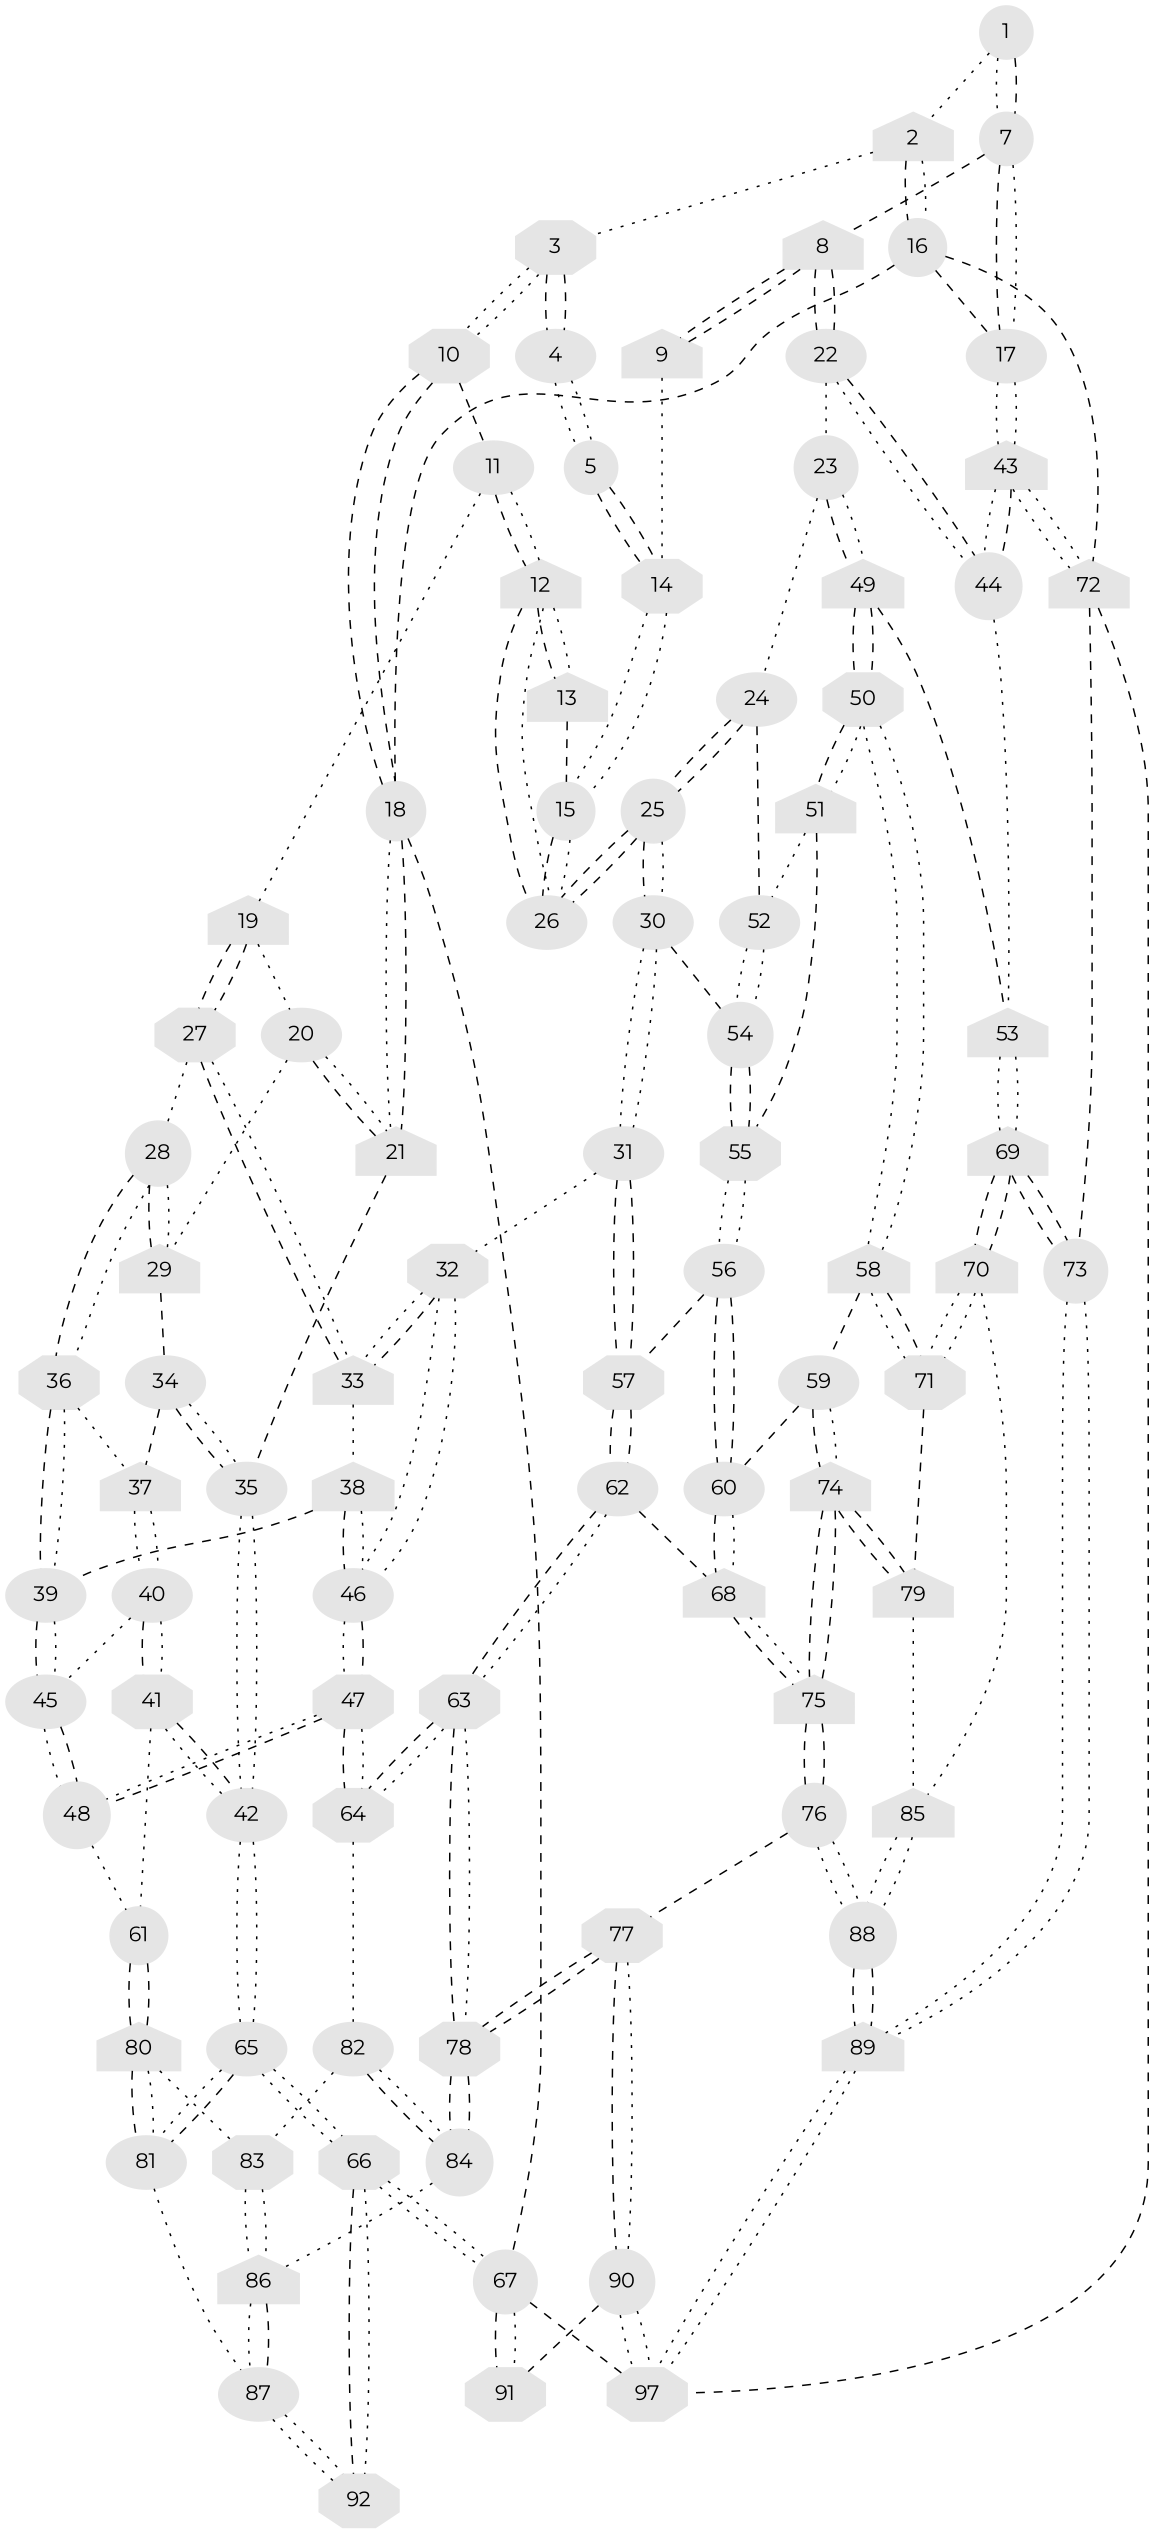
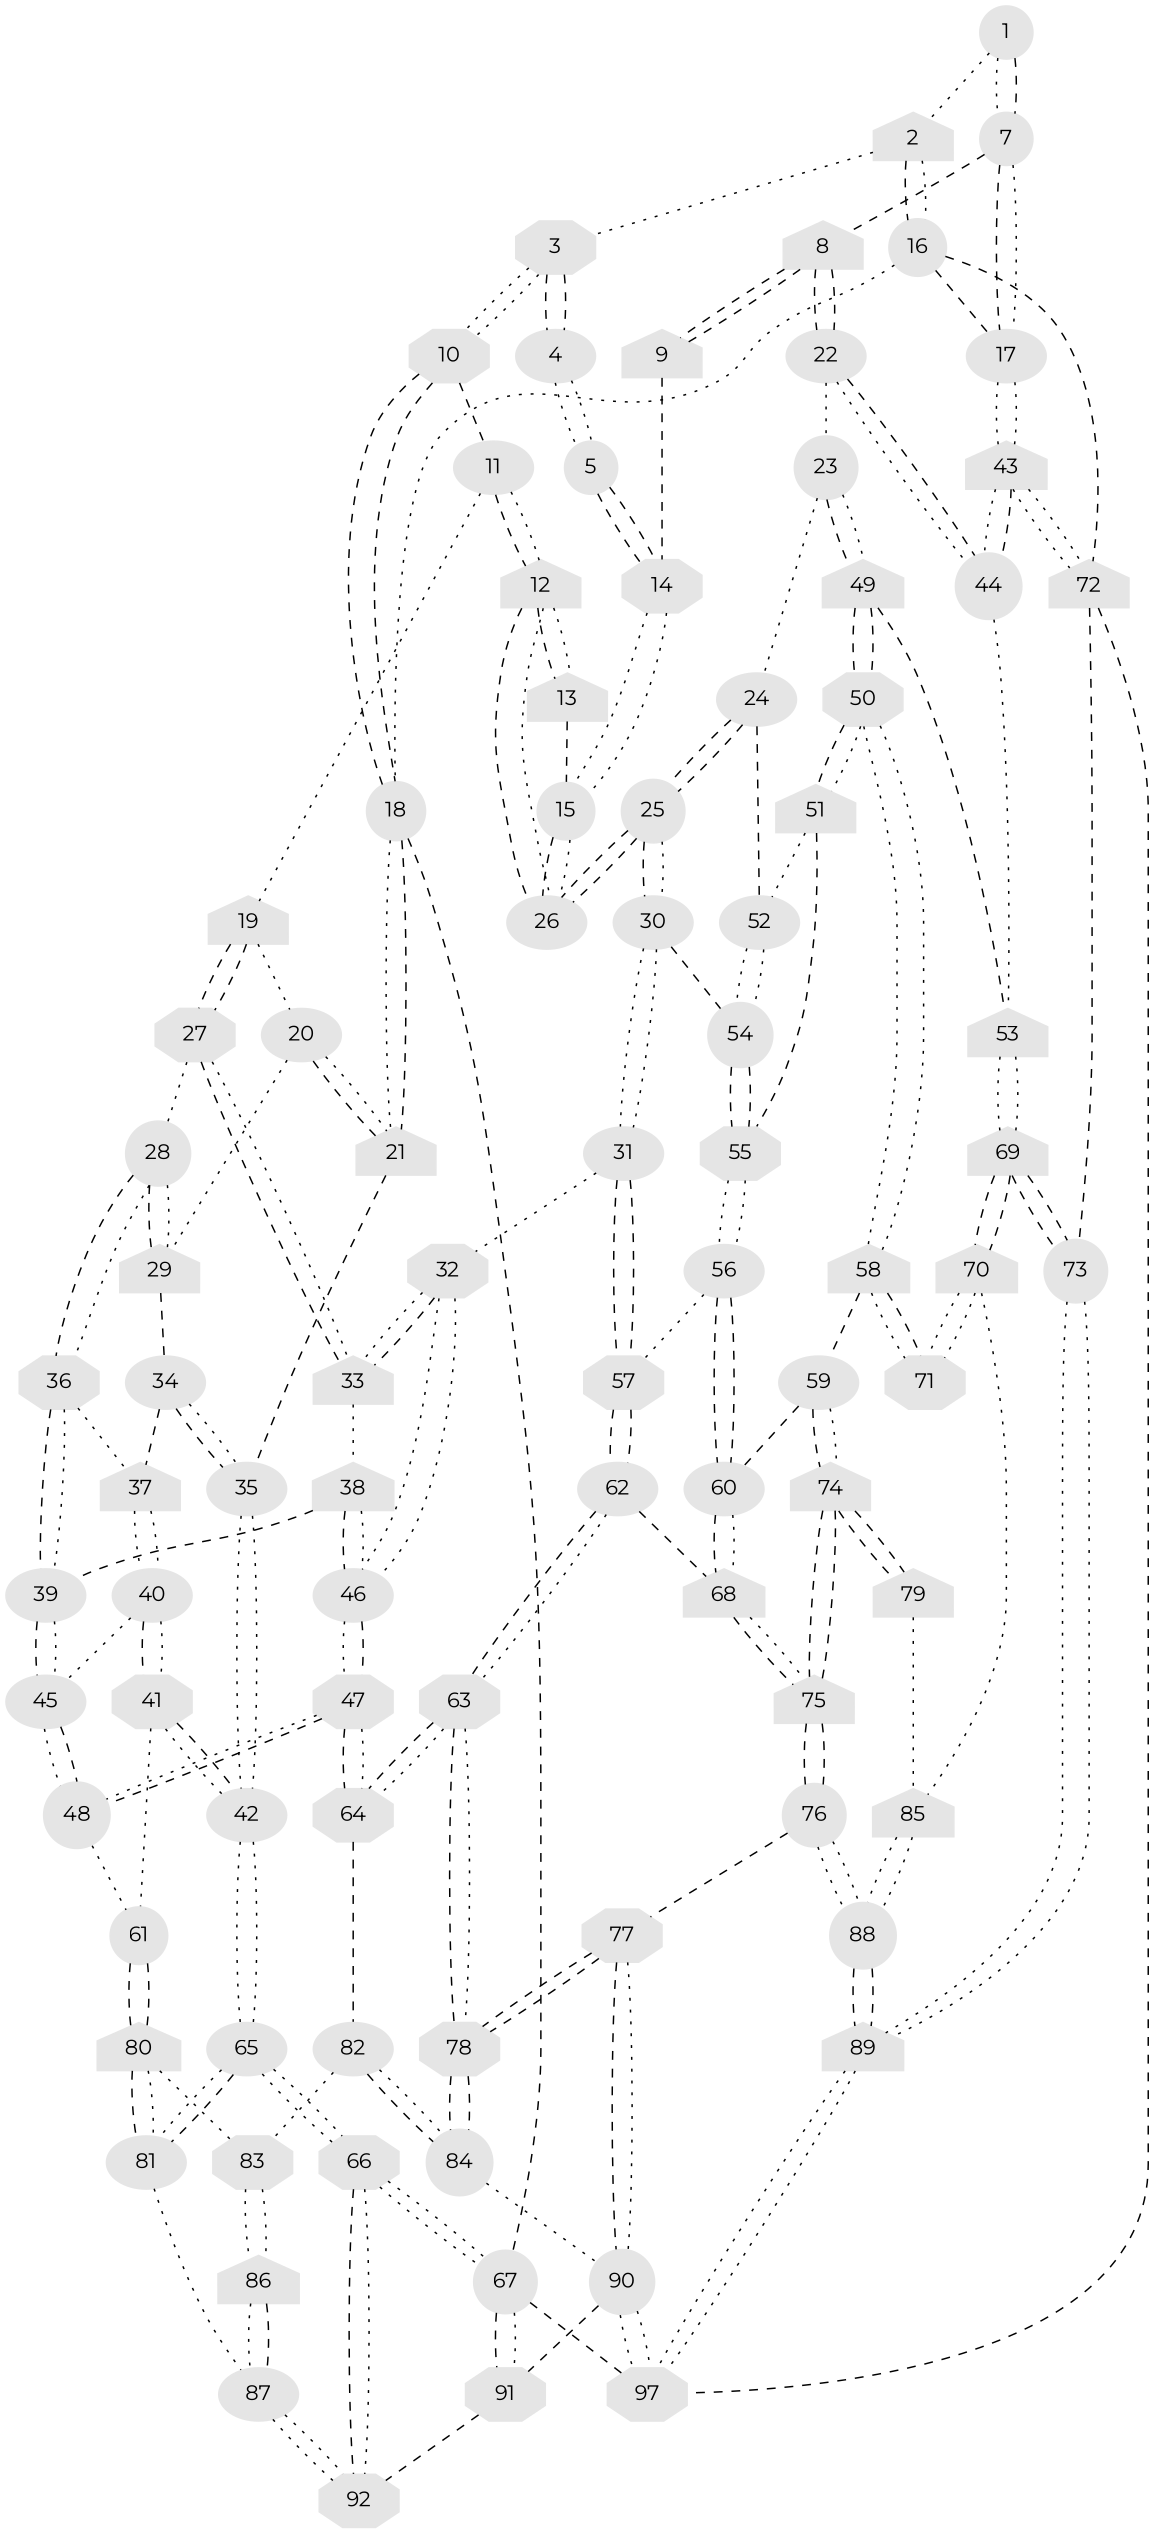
(506, 397) -> (506, 397)
(662, 469) -> (662, 469)
(674, 1327) -> (674, 1327)
(919, 1489) -> none
(353, 1932) -> (353, 1932)
(378, 2216) -> (541, 2222)
none -> (432, 2448)
